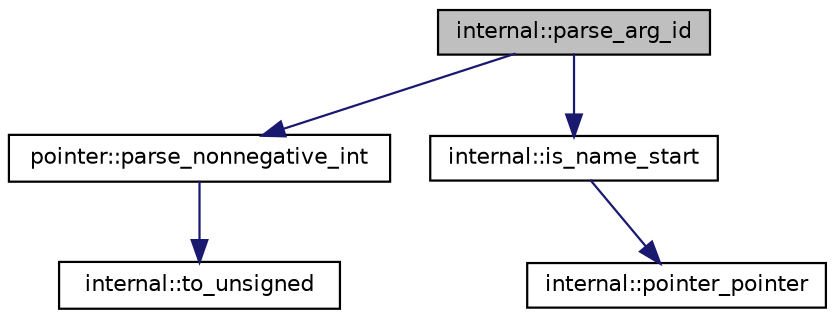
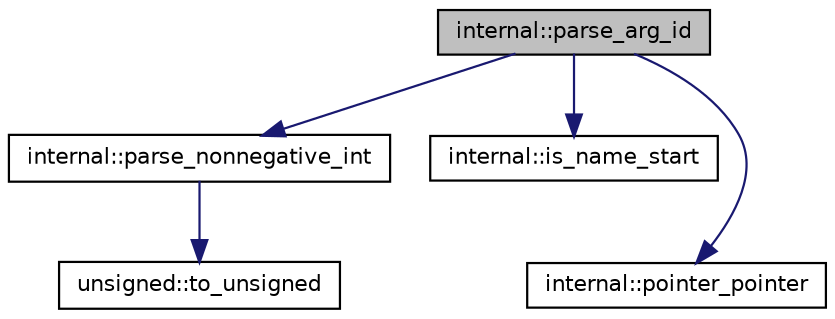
(200, 158) -> (200, 158)
(618, 213) -> (735, 129)
(200, 285) -> (200, 285)
